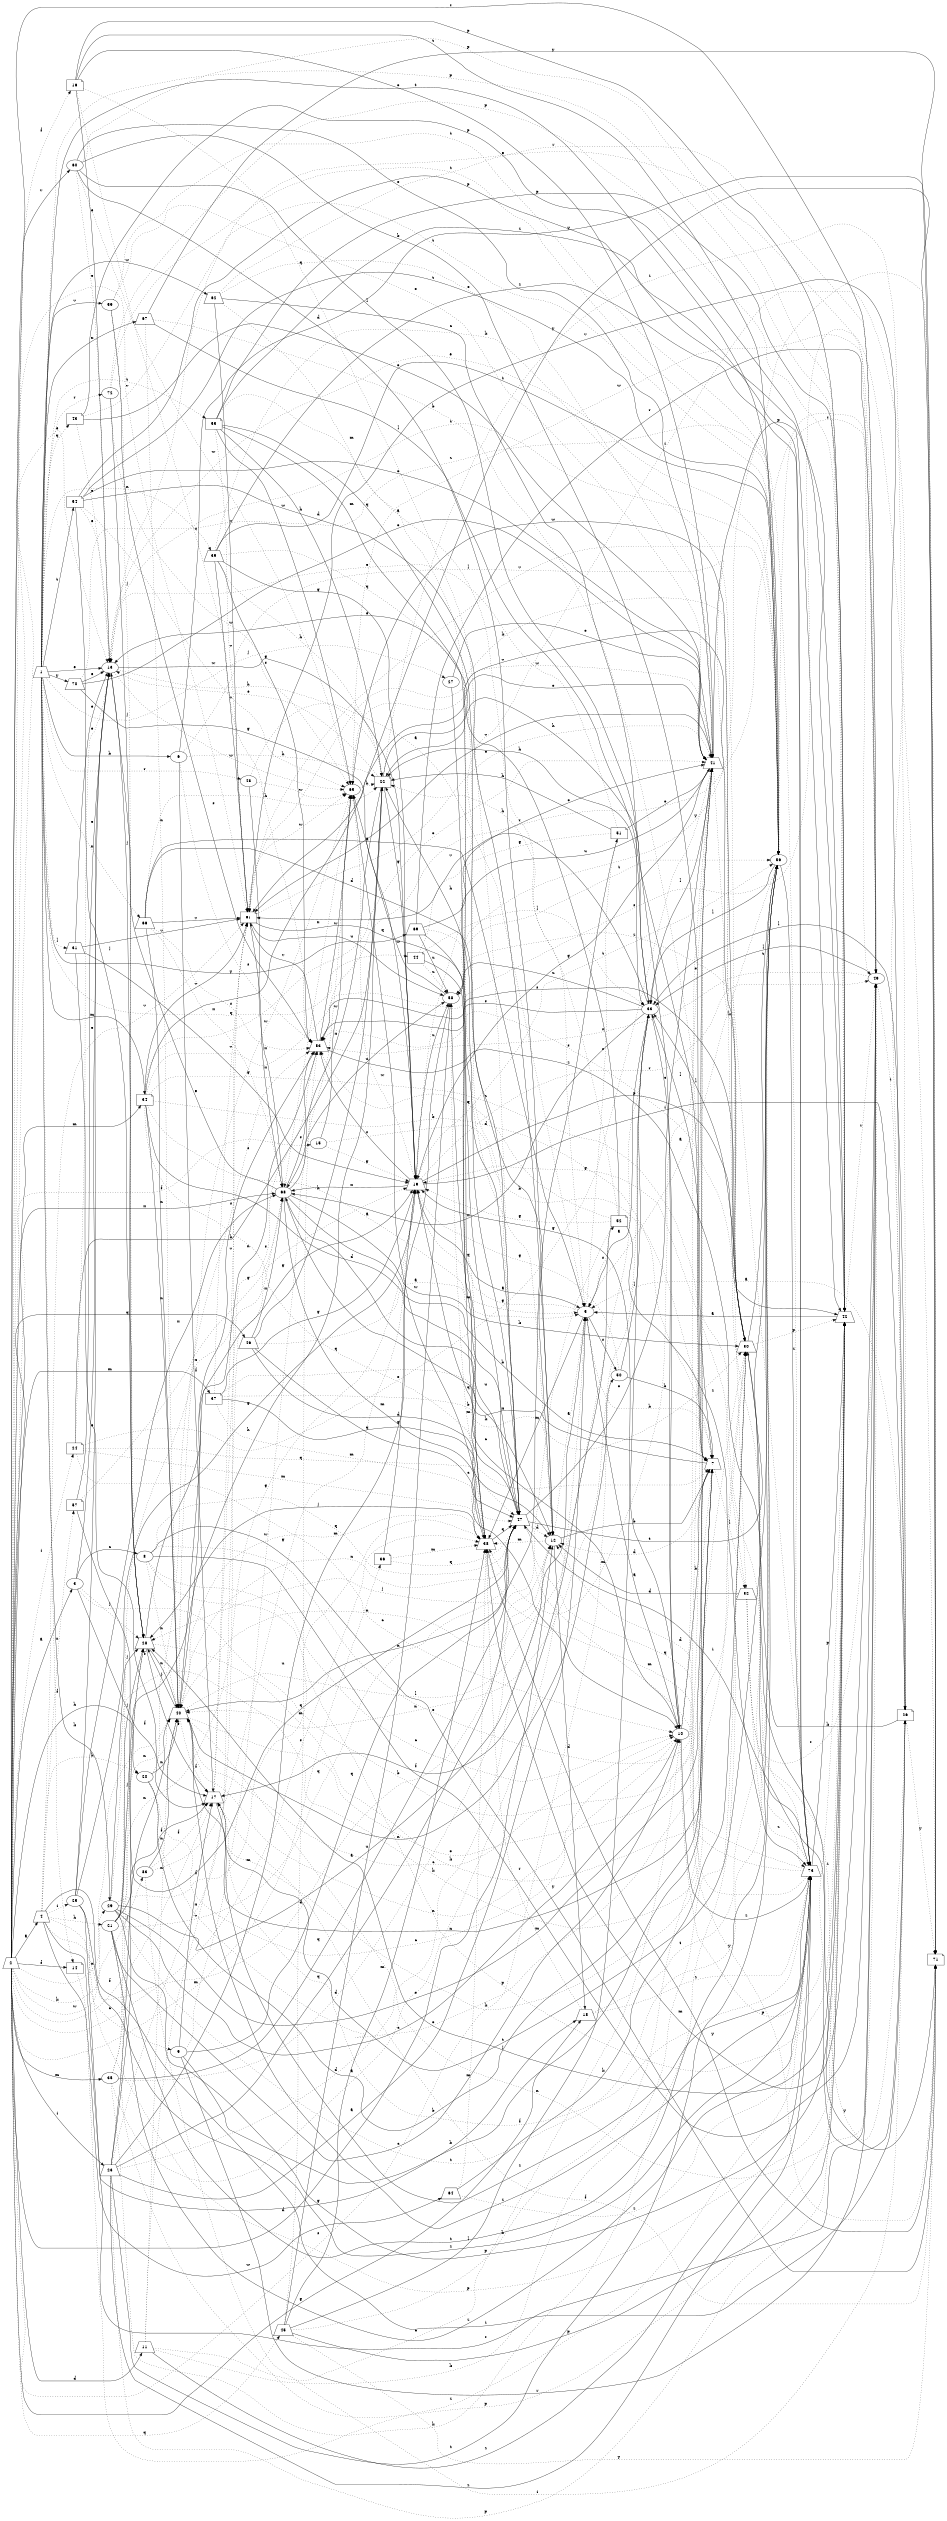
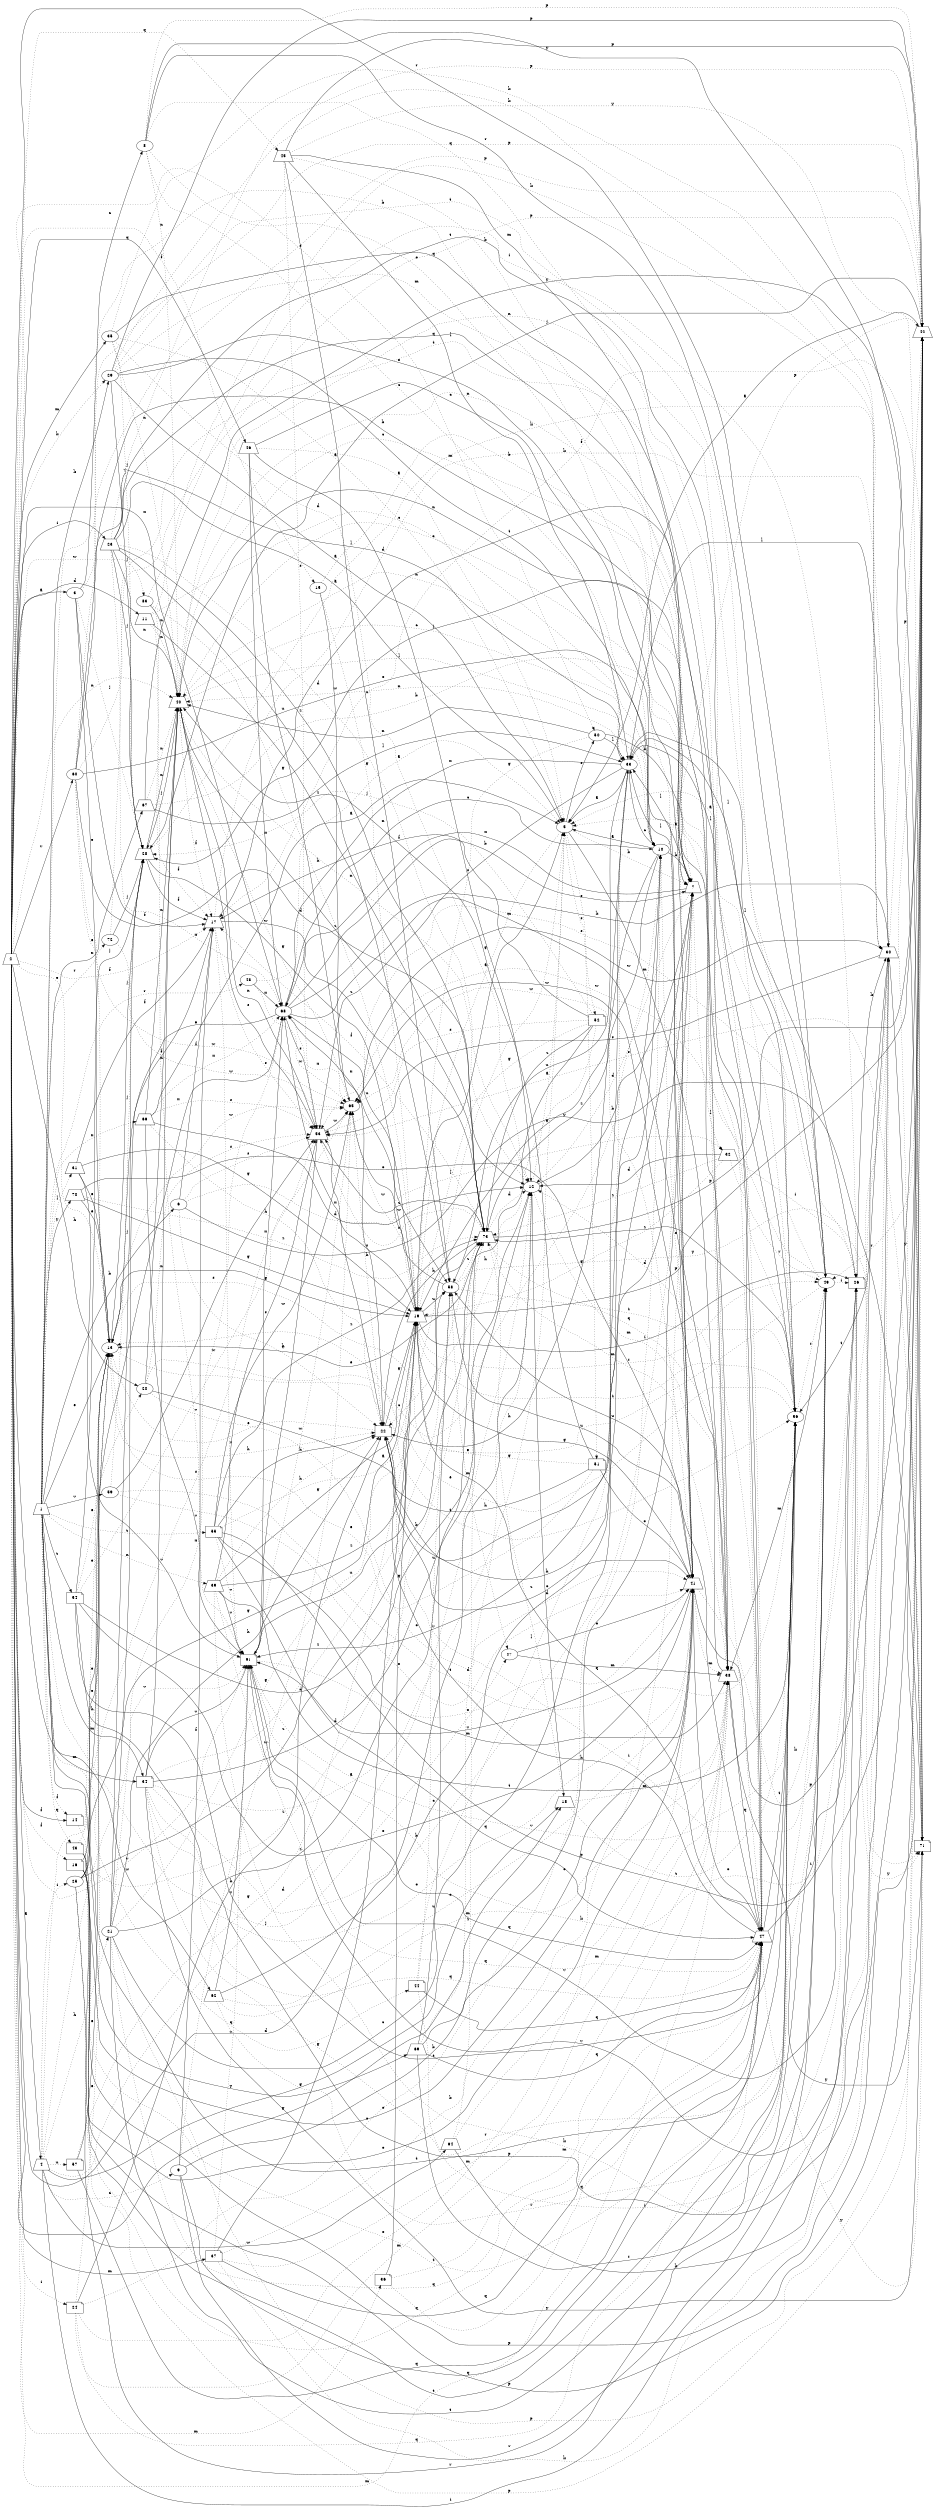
(587, 296) -> (670, 496)
(457, 1270) -> (466, 1472)
none -> (403, 1318)
